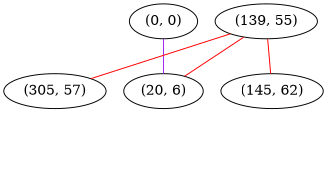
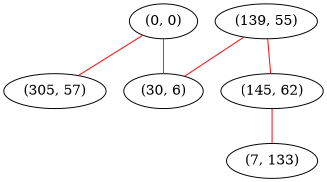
(157, 57) -> (111, 55)
(163, 91) -> (163, 91)
none -> (272, 161)
